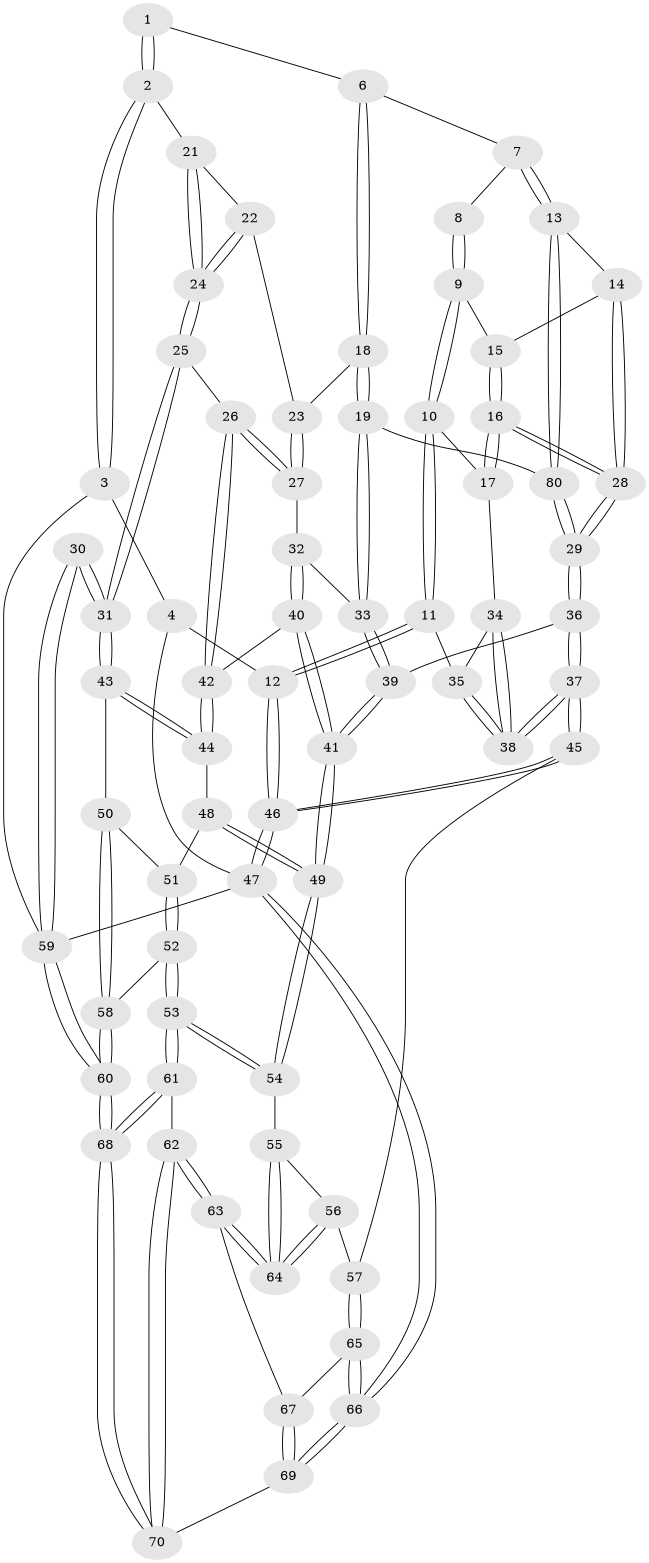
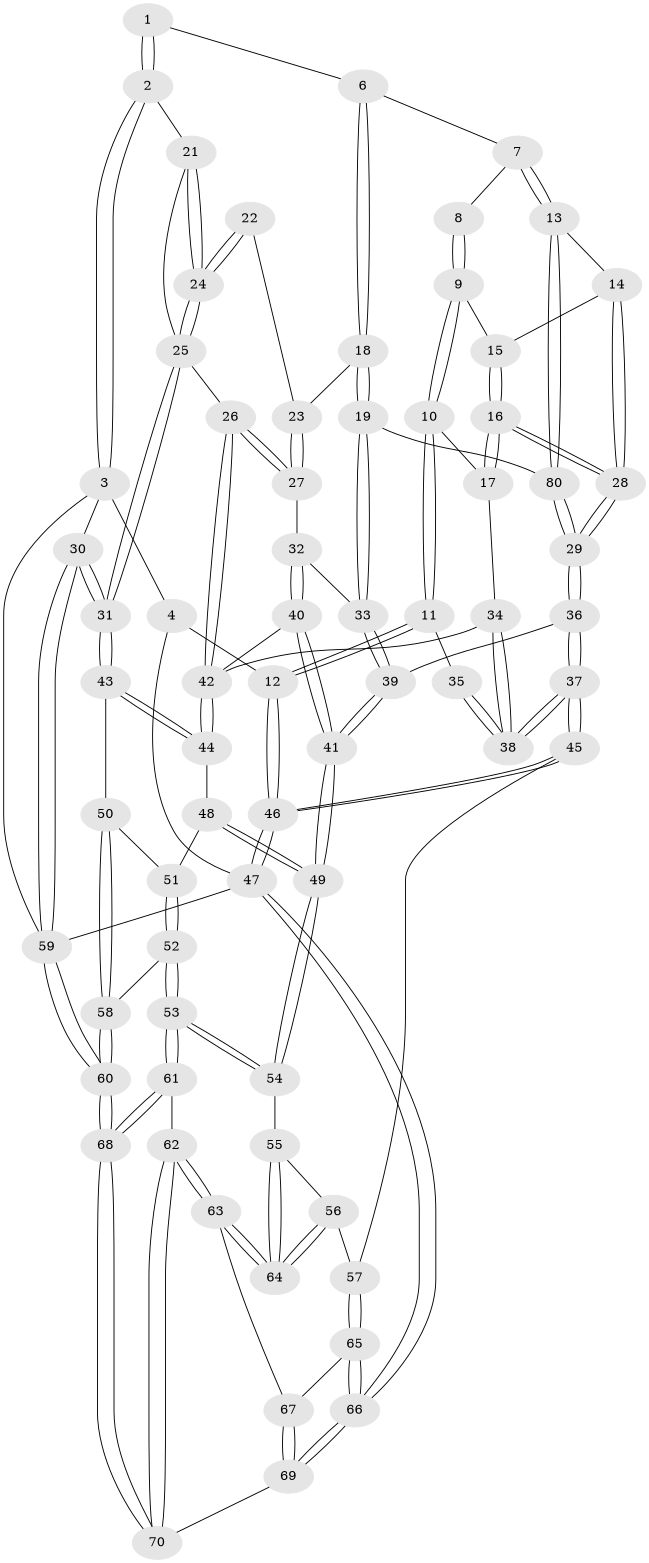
(221, 186) -> (165, 251)
none -> (91, 517)
(473, 655) -> (326, 650)
